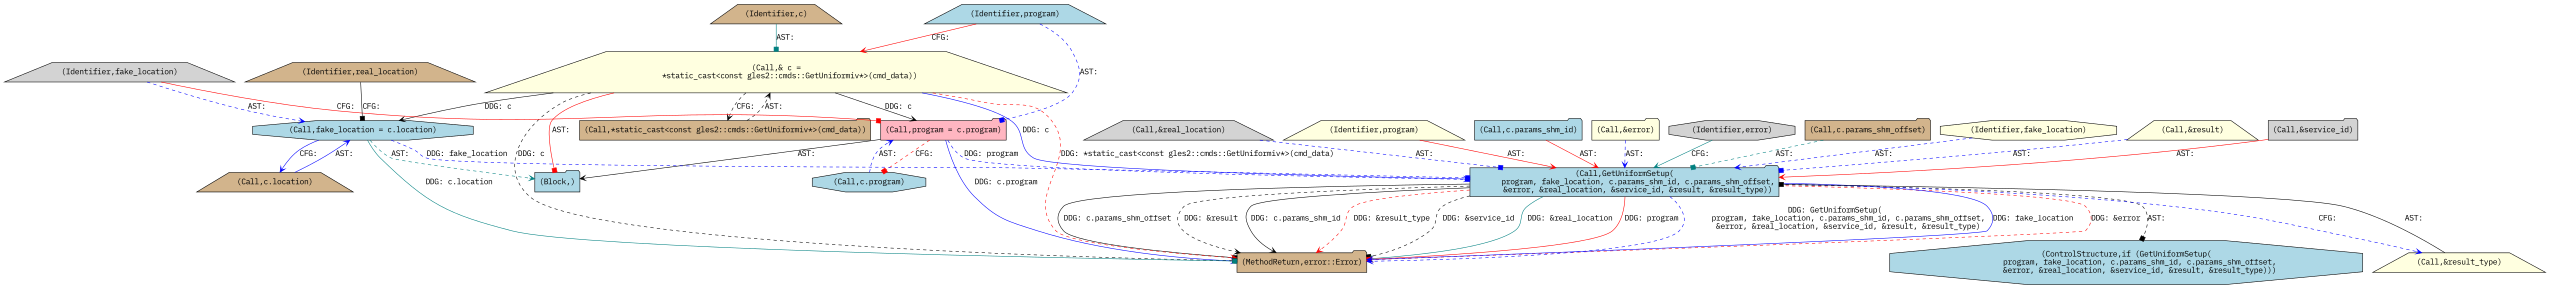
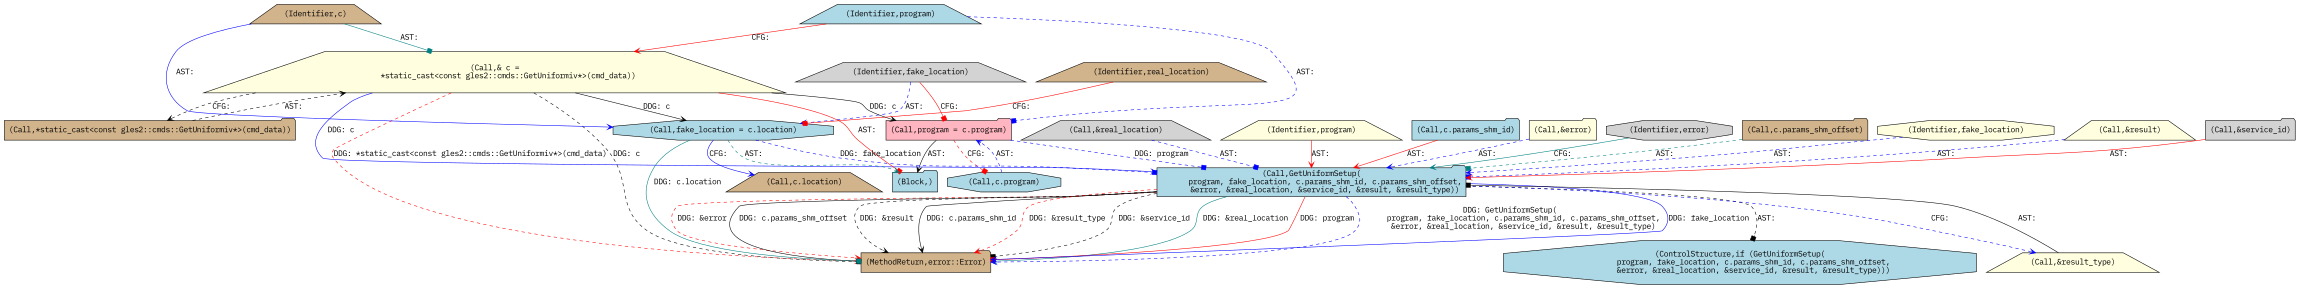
(361, 99) -> (962, 111)
(321, 159) -> (322, 119)
(1058, 237) -> none
